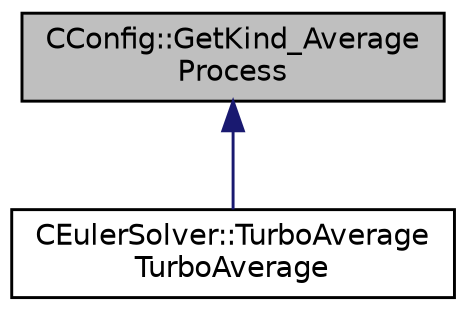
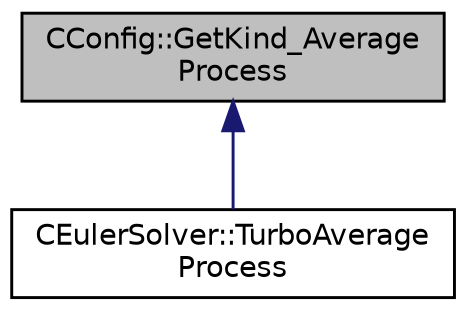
(233, 254) -> (233, 254)
